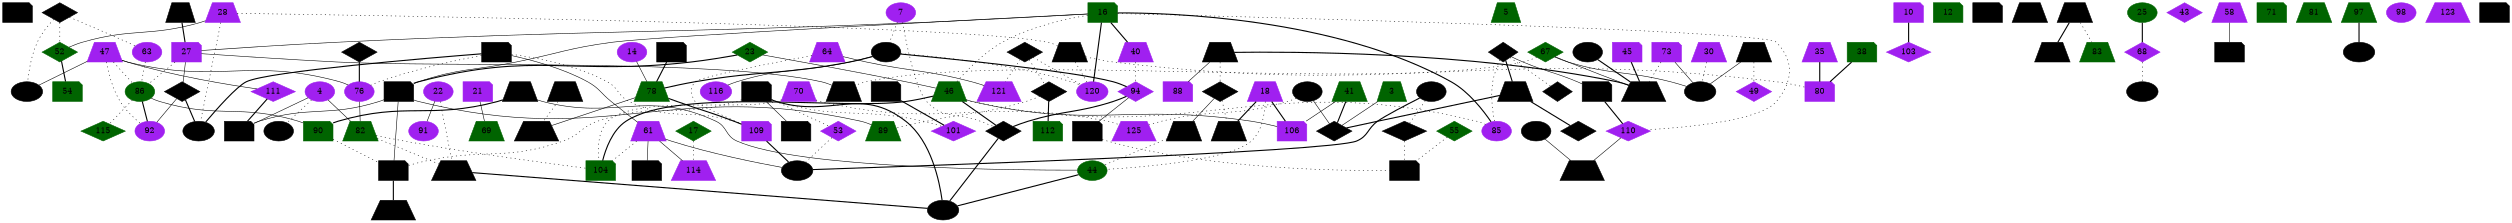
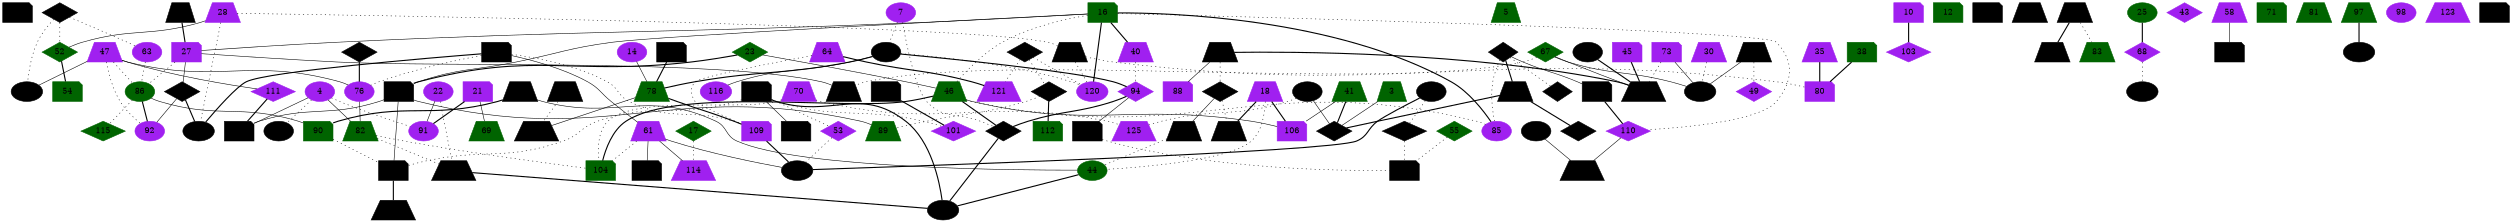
(917, 71) -> (917, 71)
none -> (365, 111)
none -> (448, 113)
